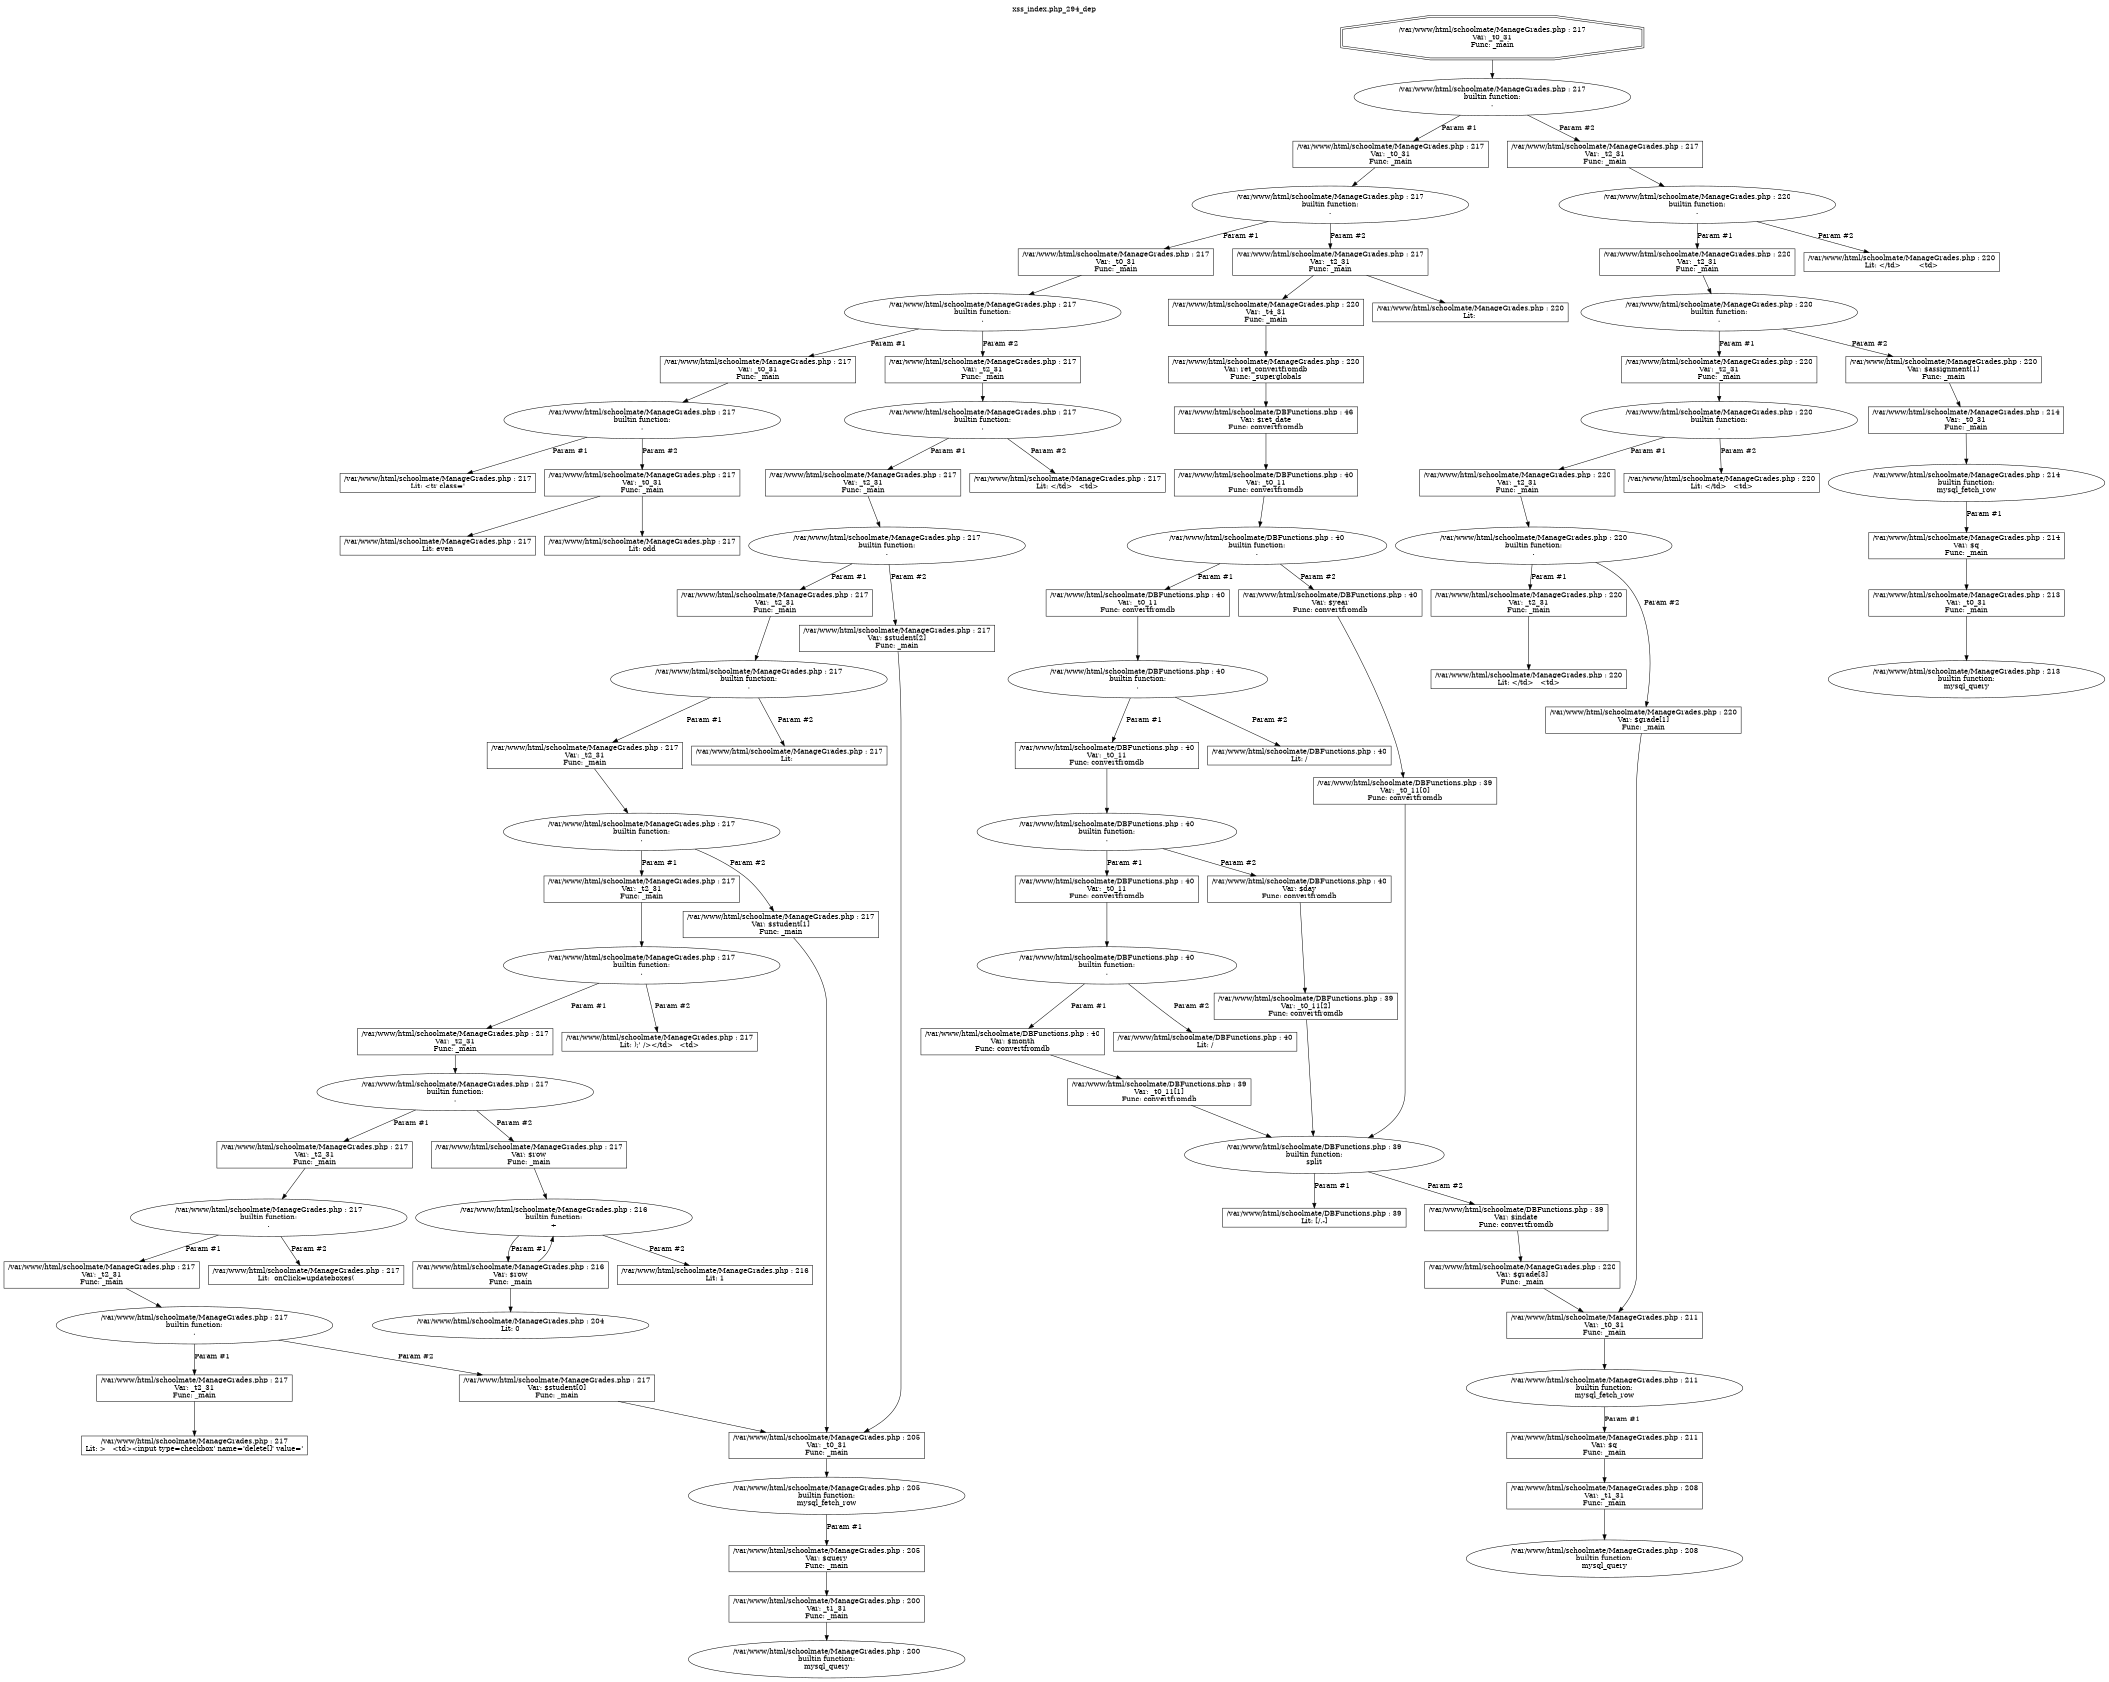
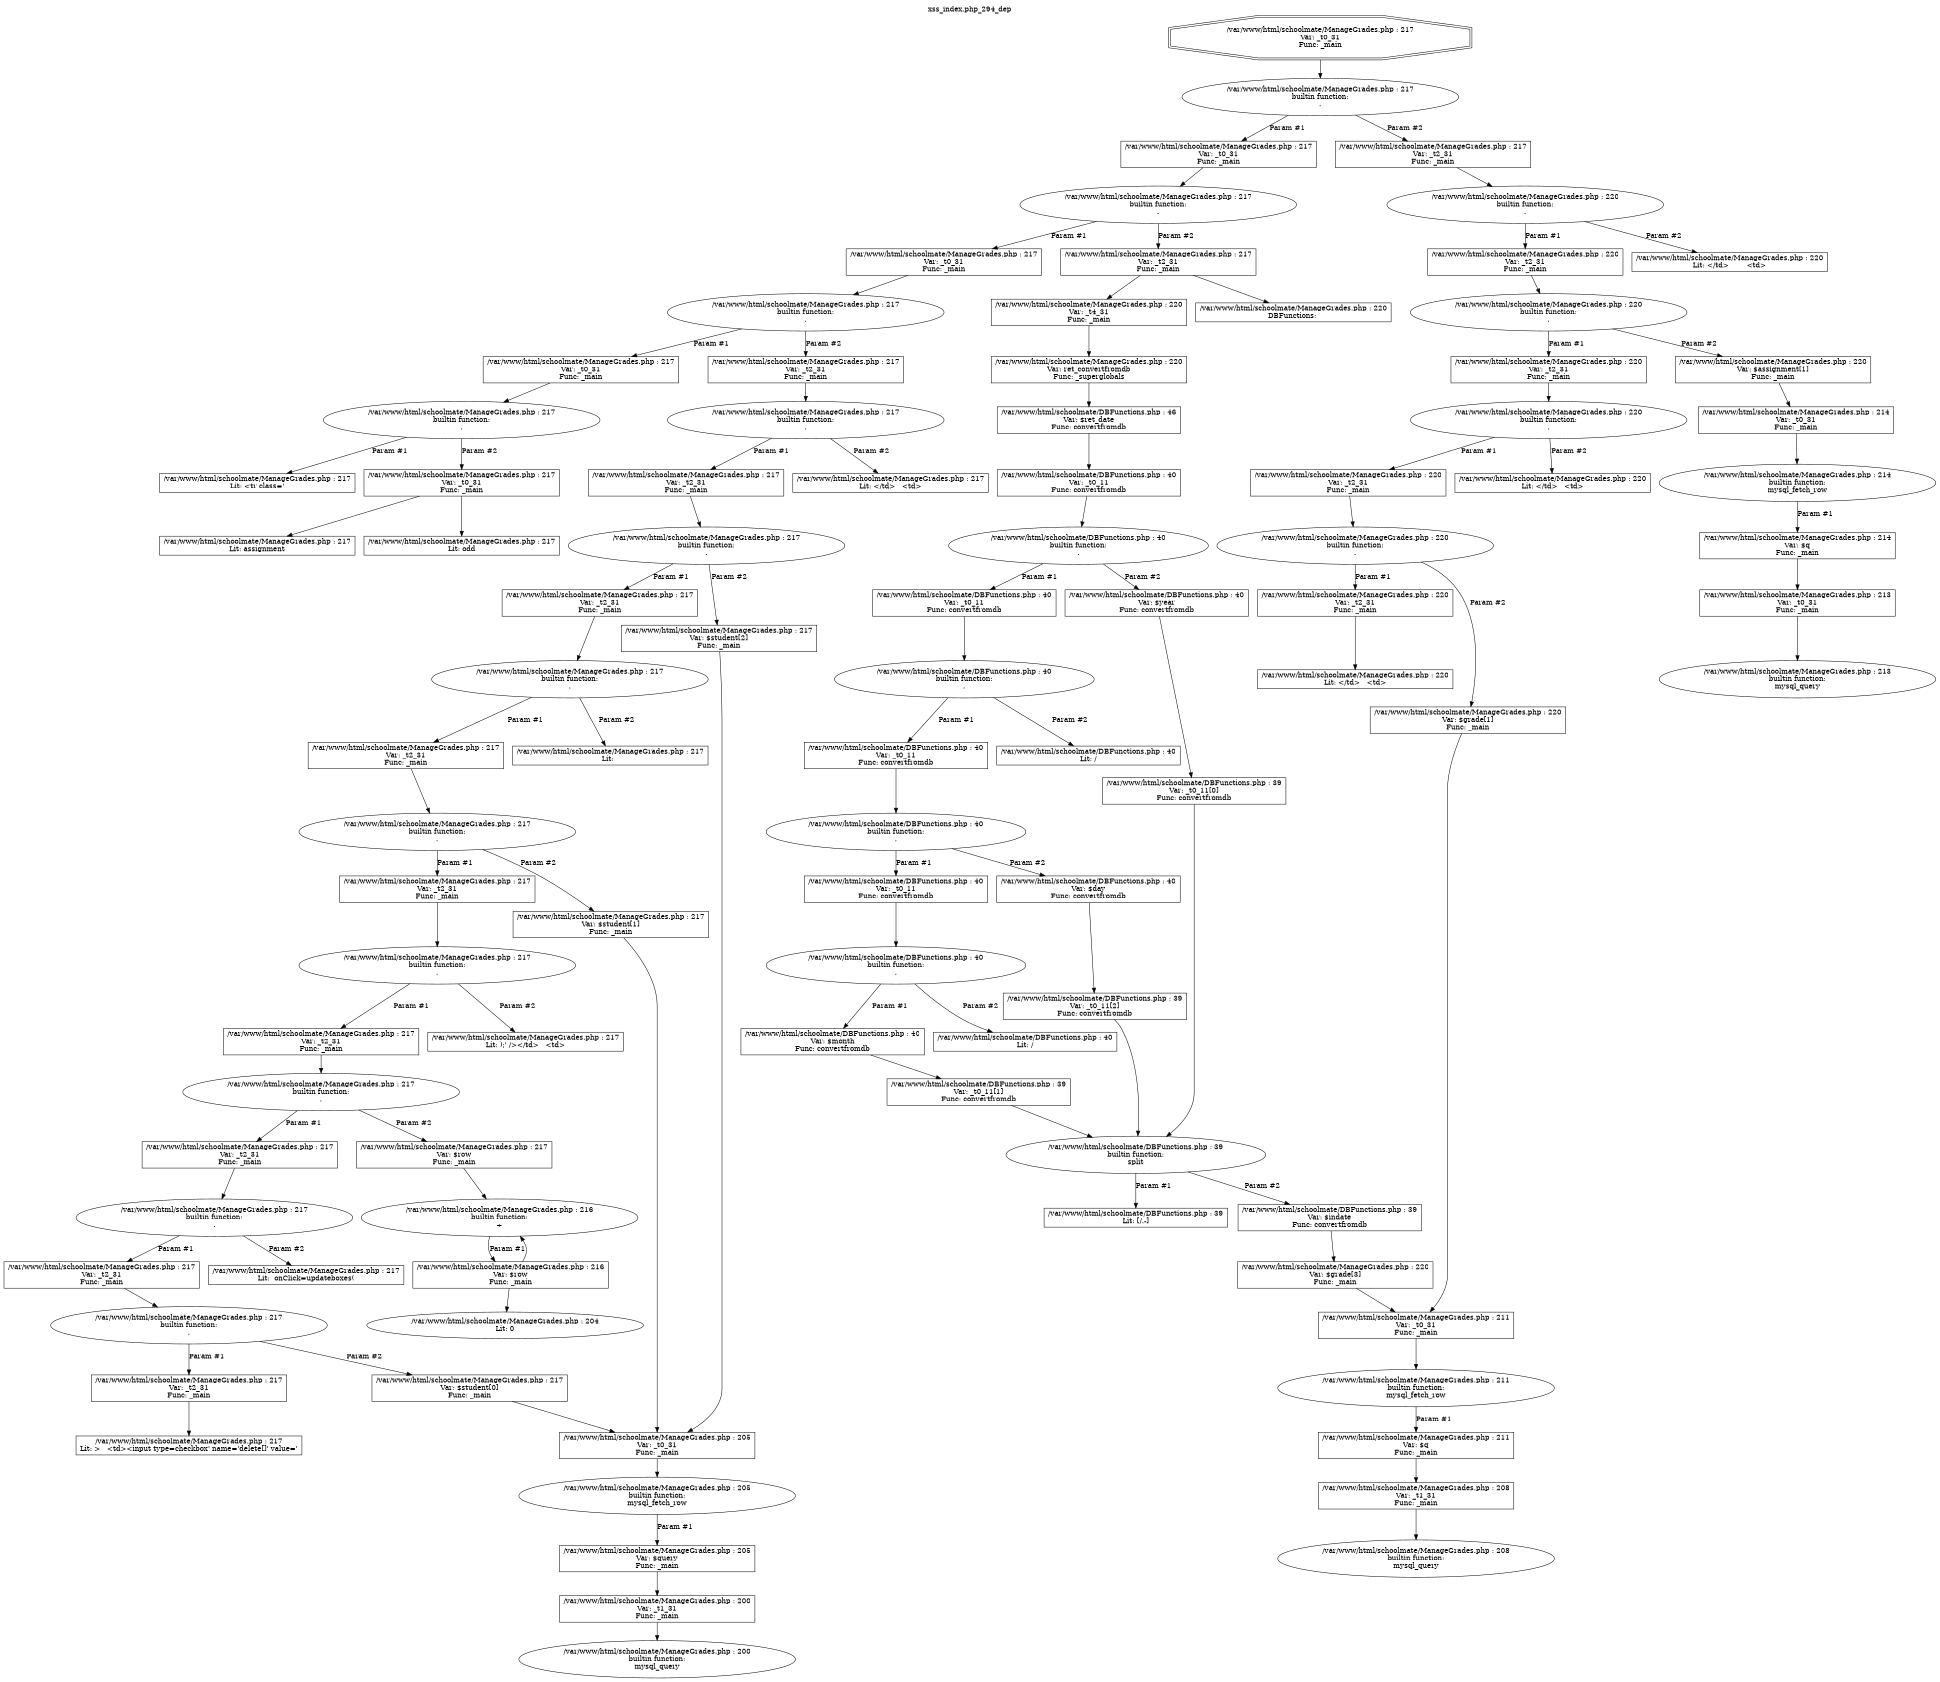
(1470, 312) -> (1293, 312)
(438, 546) -> (257, 546)
(715, 1275) -> none
